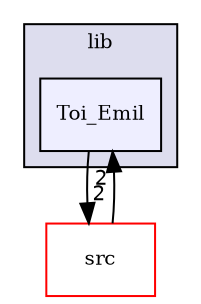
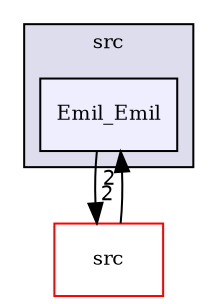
(101, 43) -> (109, 43)
(101, 115) -> (109, 115)
